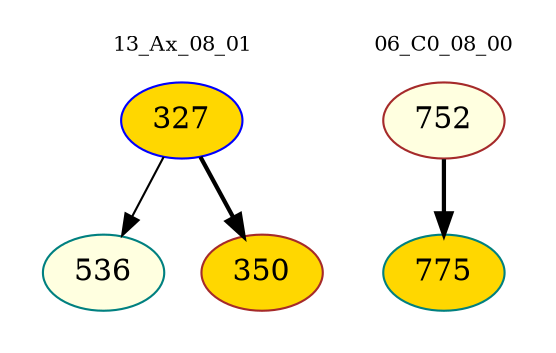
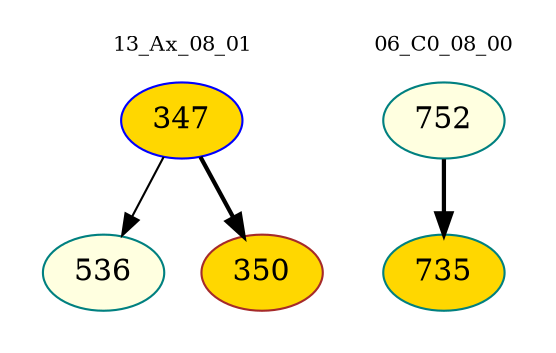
(182, 120) -> (182, 120)
(444, 120) -> (444, 120)
(444, 273) -> (444, 273)
